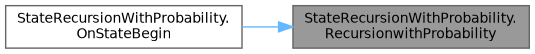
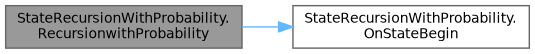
(260, 27) -> (260, 27)
